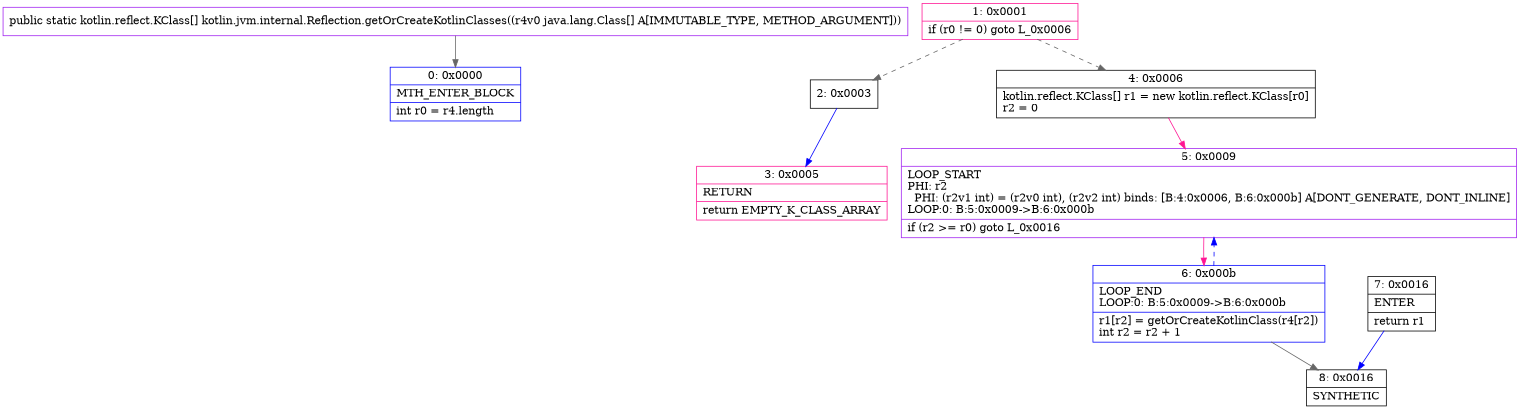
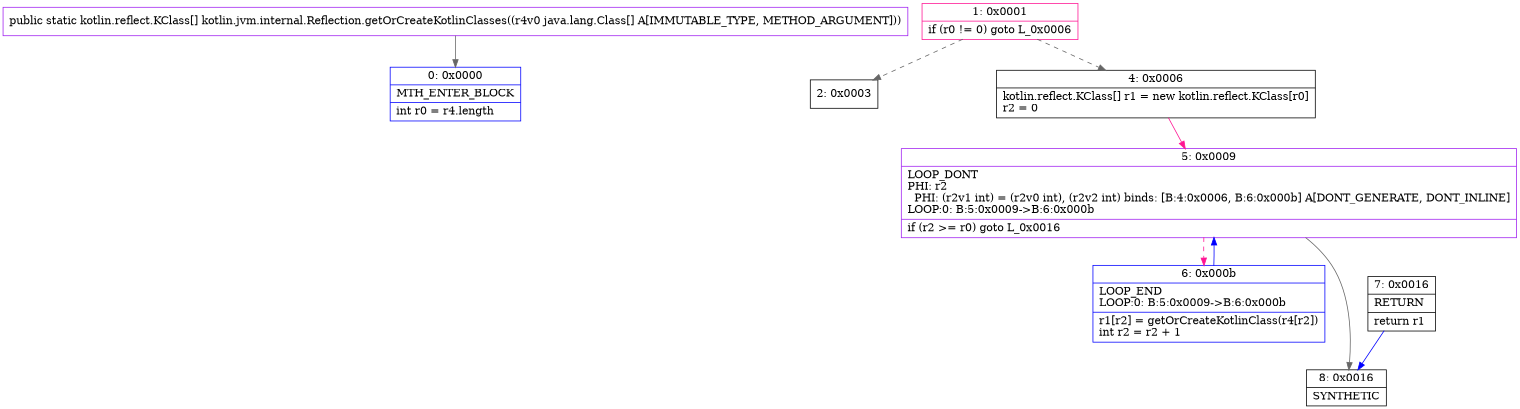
(944, 175) -> (943, 175)
(792, 193) -> none
(1204, 248) -> (1204, 248)
(1214, 255) -> (1214, 255)
(1394, 303) -> (1399, 303)
(1291, 354) -> (1344, 294)
